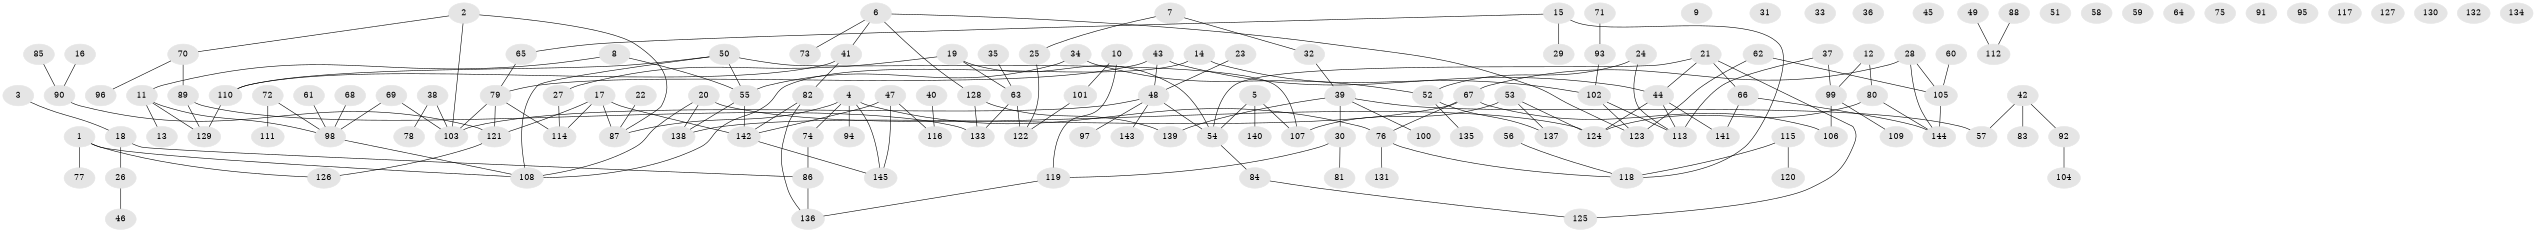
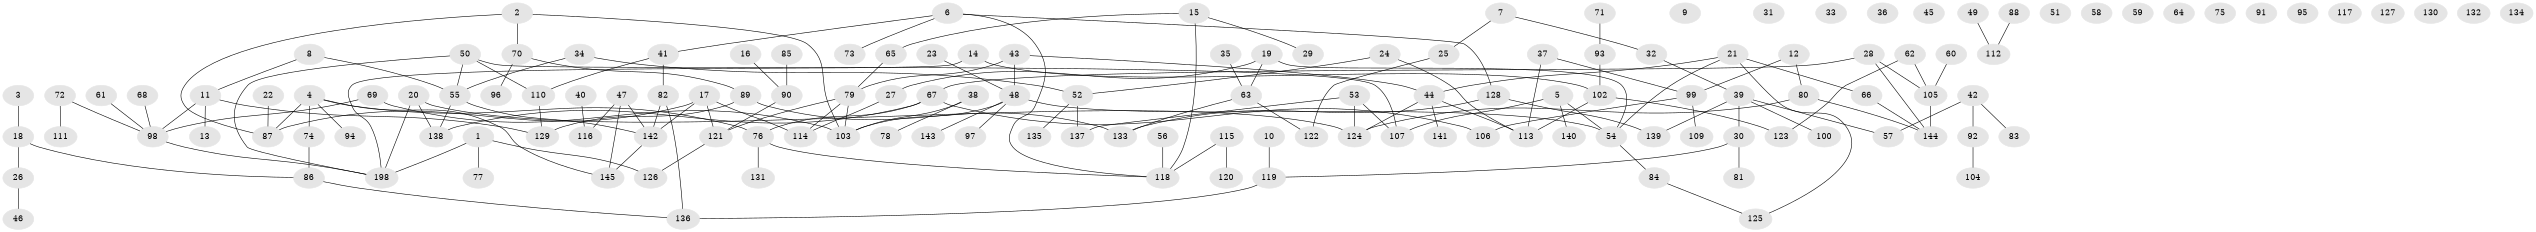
(1265, 36) -> (1013, 127)
(1080, 96) -> none
(1731, 120) -> none
(527, 178) -> (382, 178)
